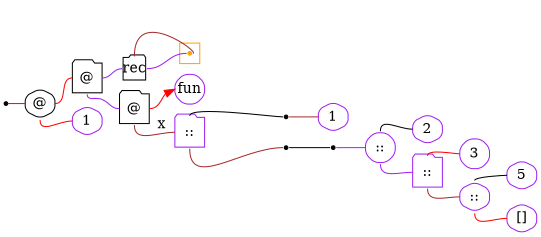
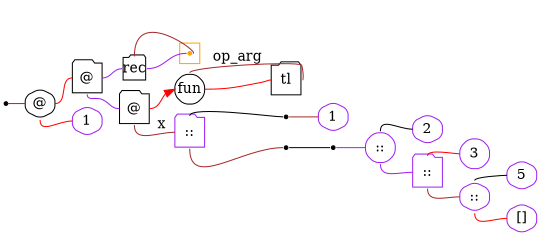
none -> (286, 80)
(190, 89) -> (190, 89)
